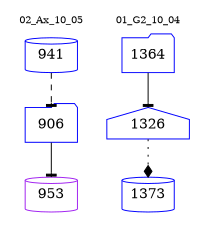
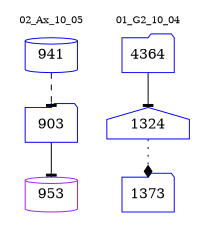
(148, 55) -> (148, 55)
(51, 125) -> (51, 125)
(148, 125) -> (148, 125)
(148, 195) -> (148, 195)
